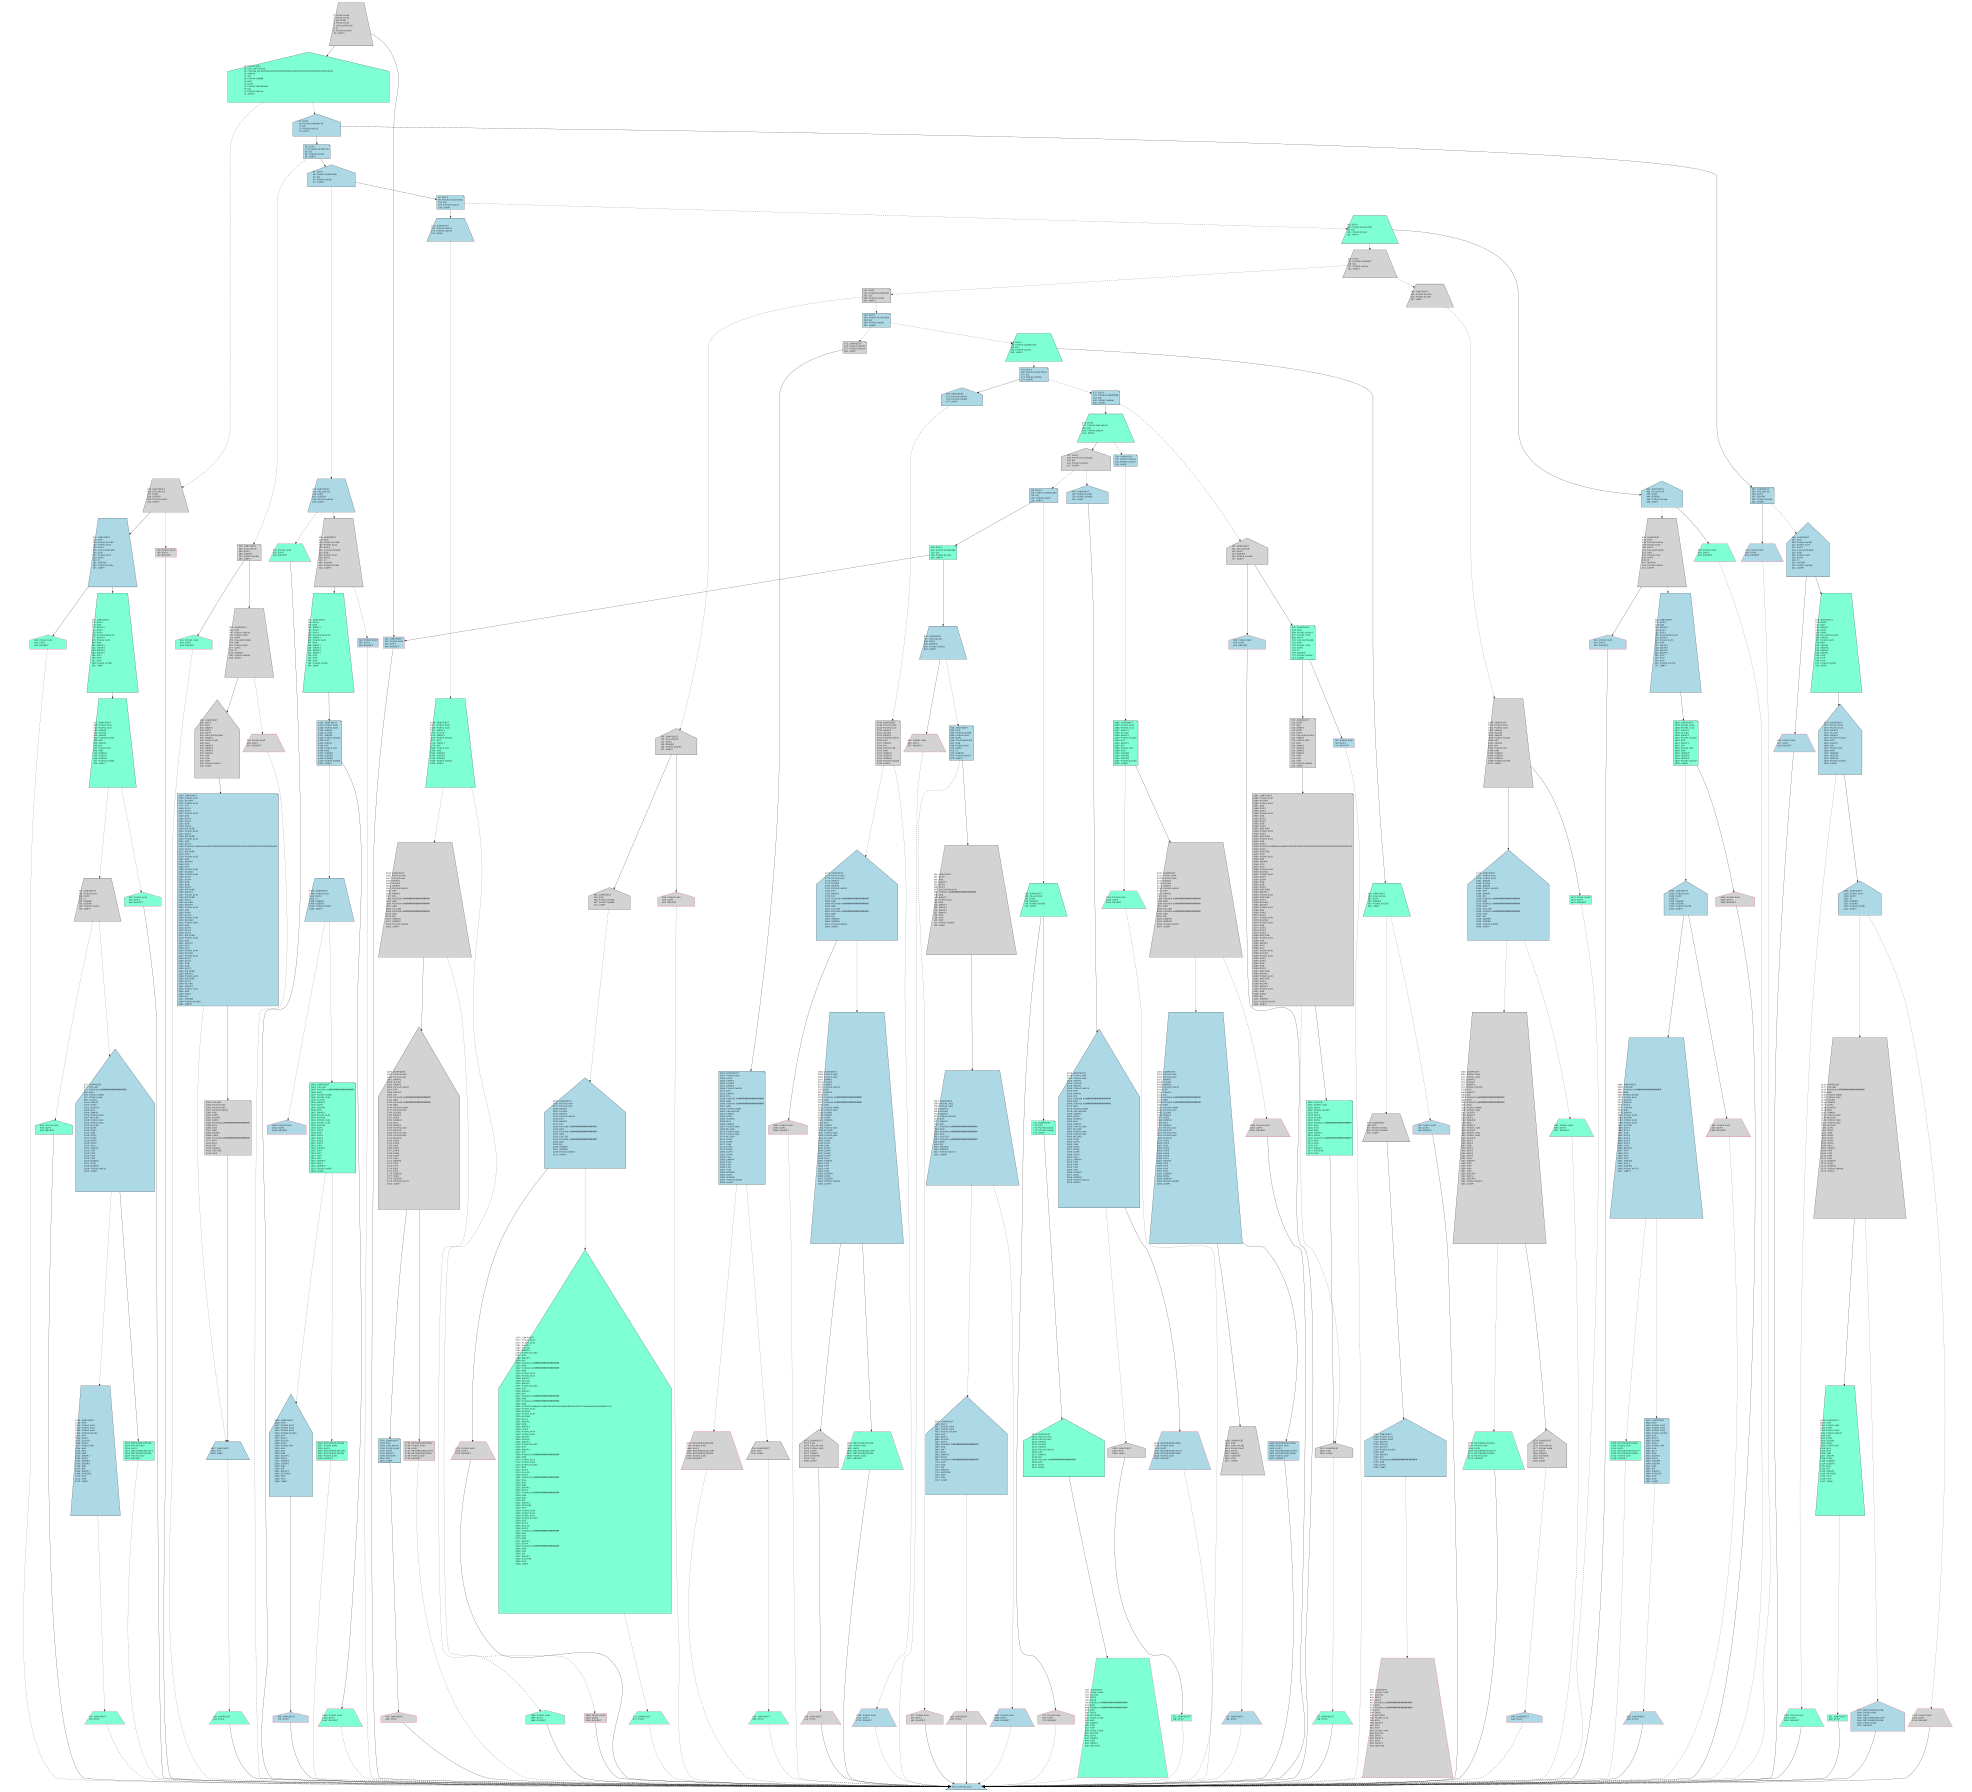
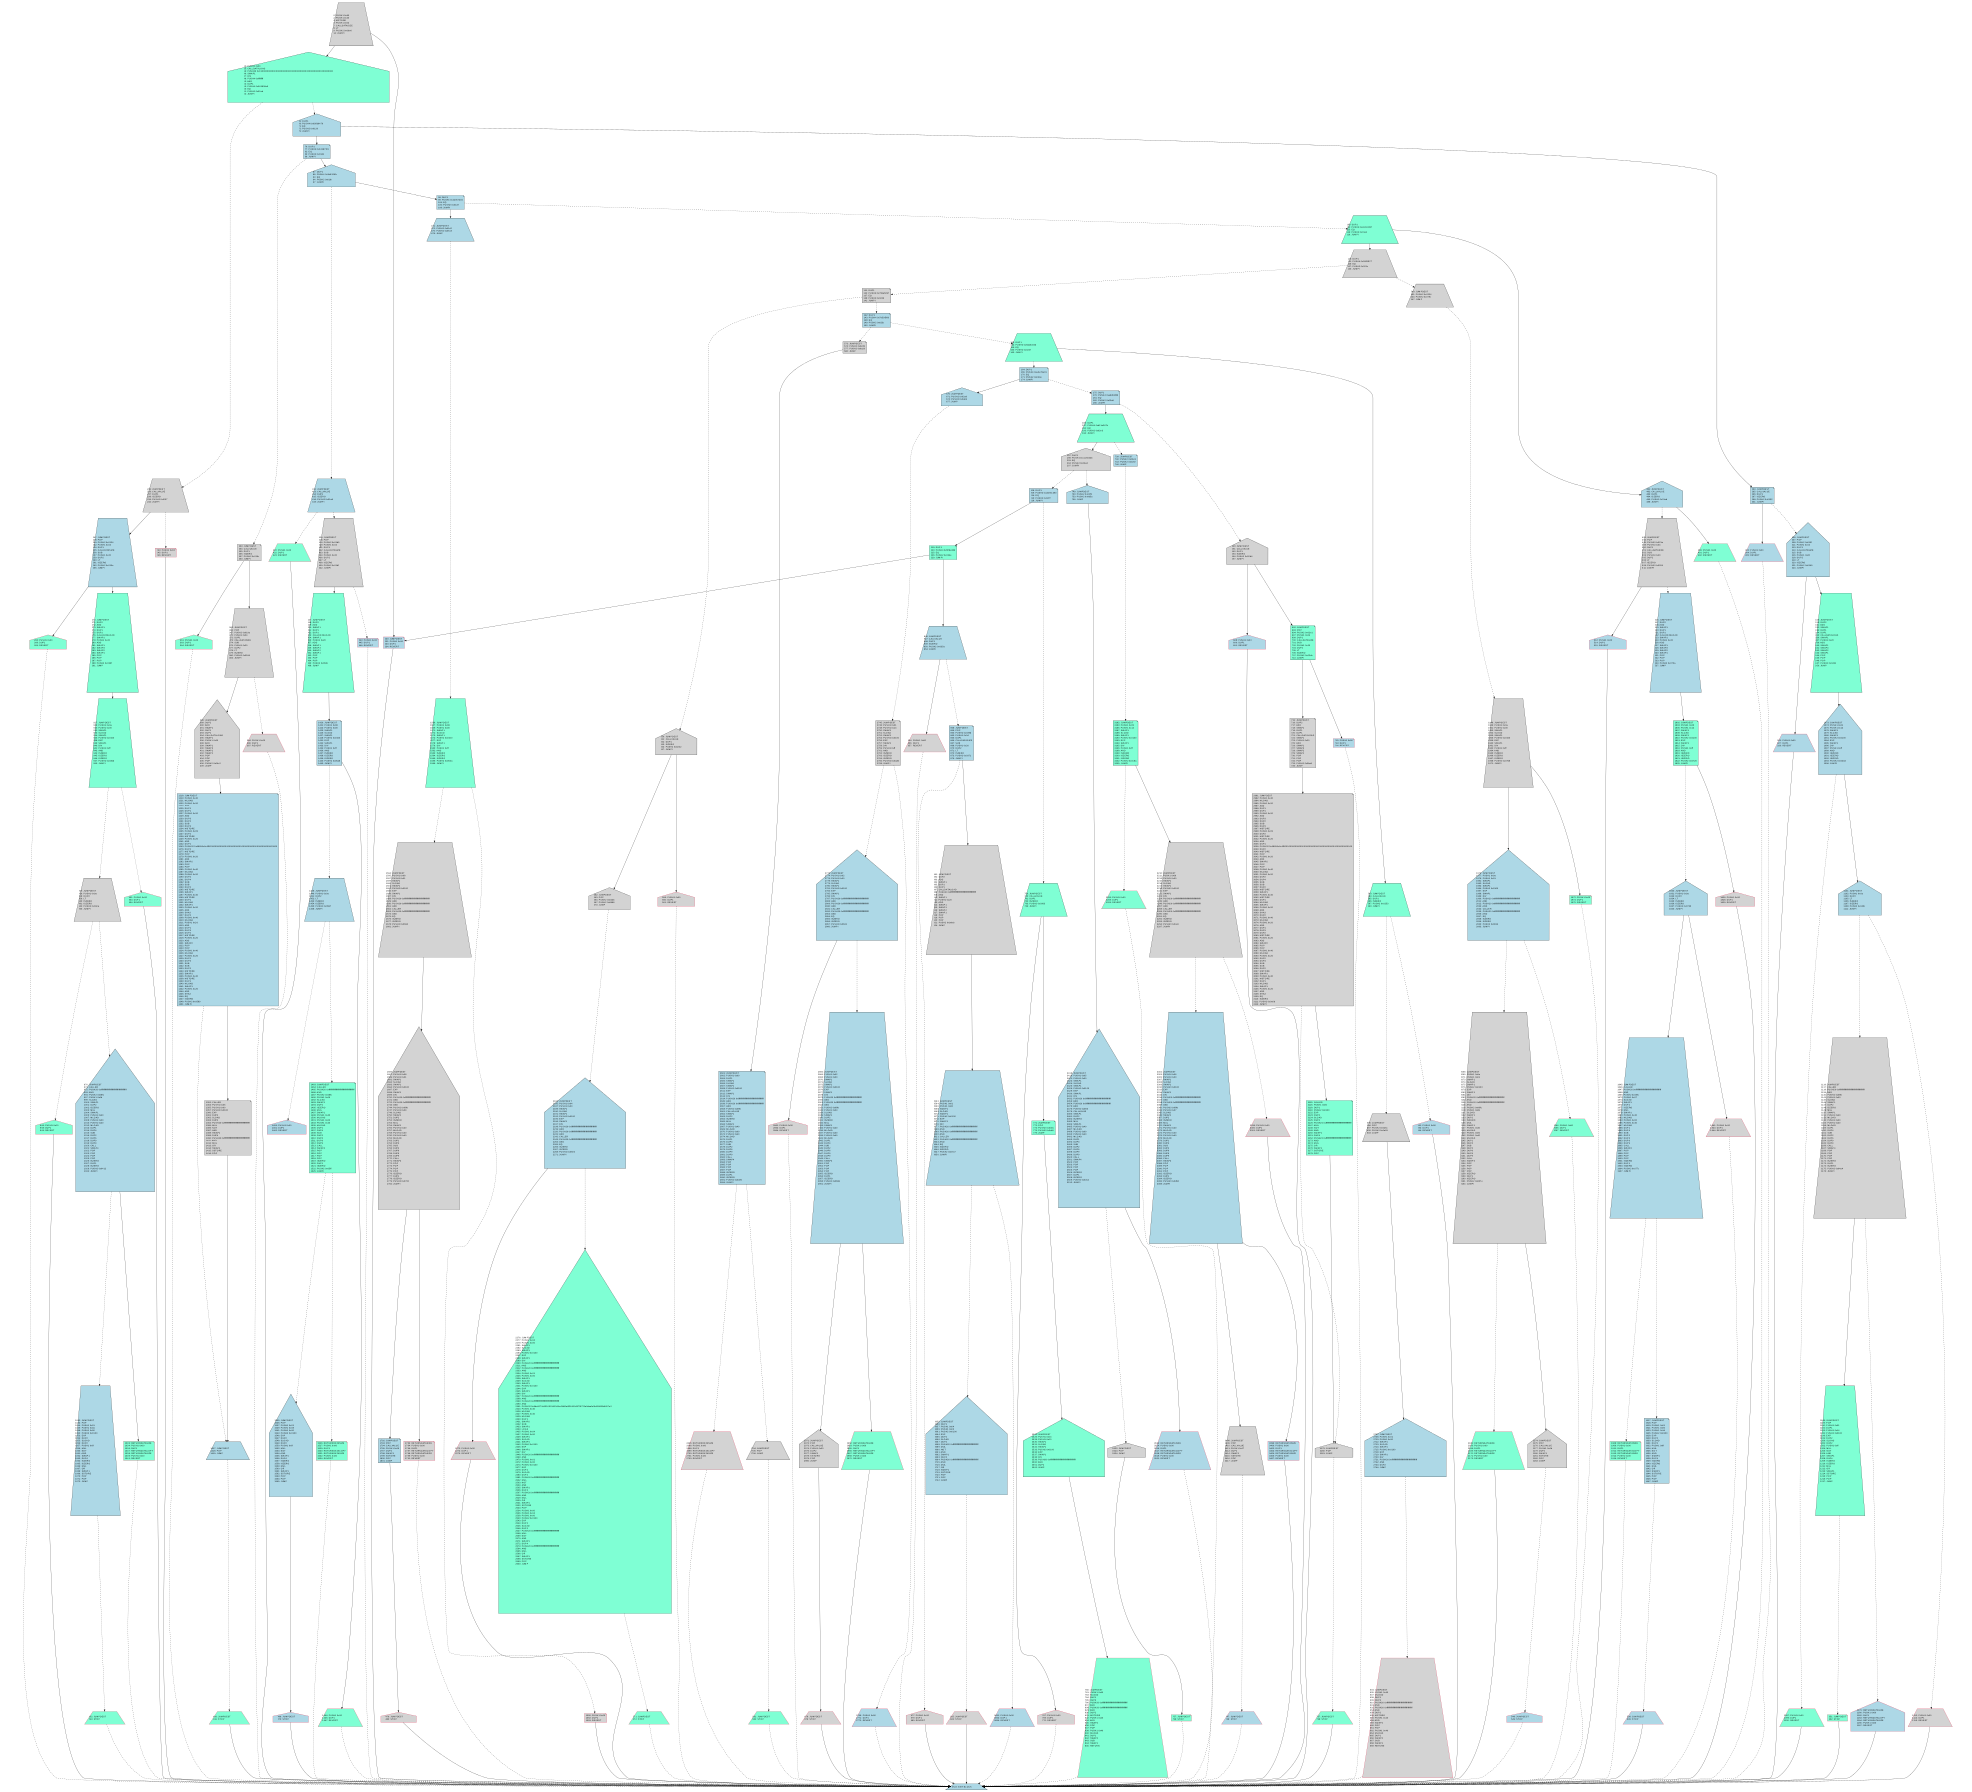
(54, 1128) -> (54, 1128)
(545, 1718) -> none
